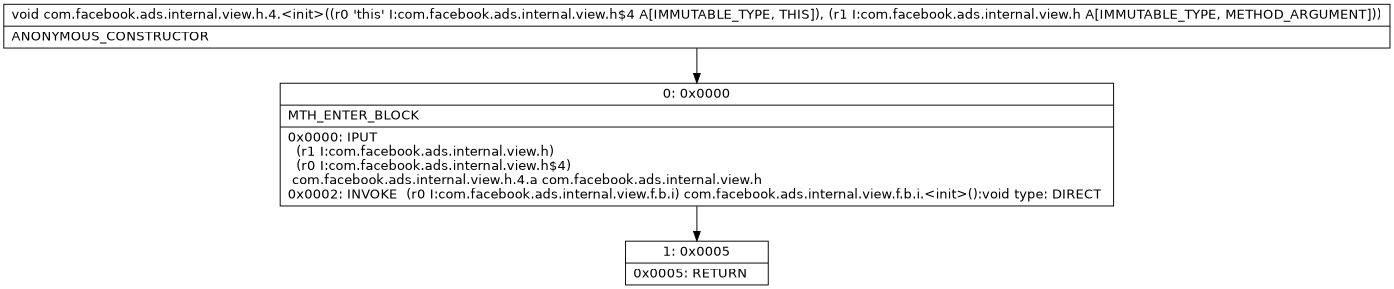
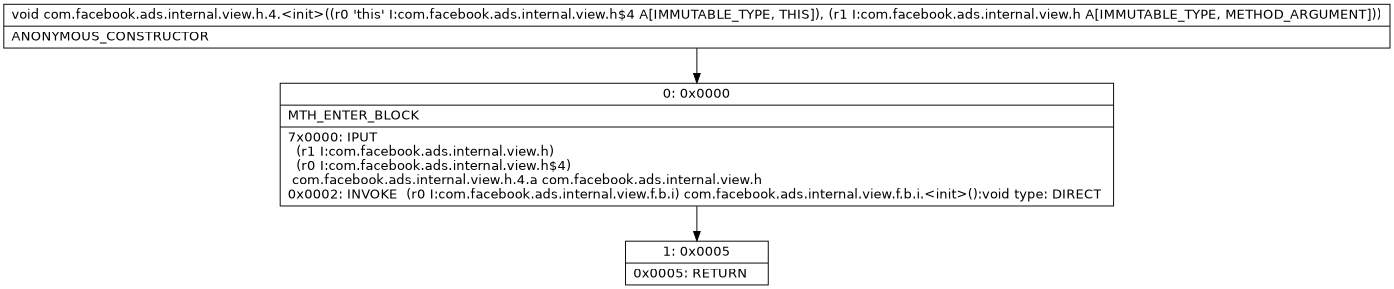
(337, 137) -> (337, 137)
